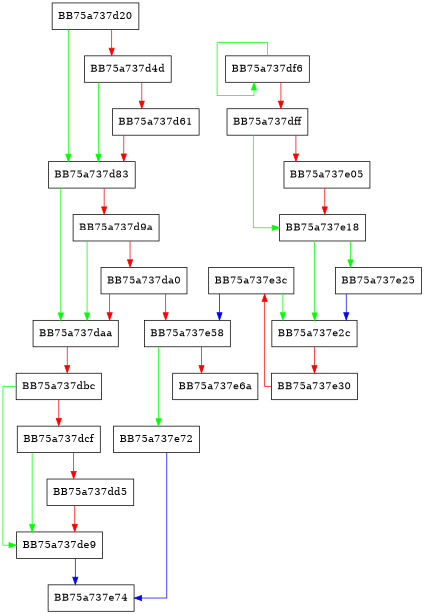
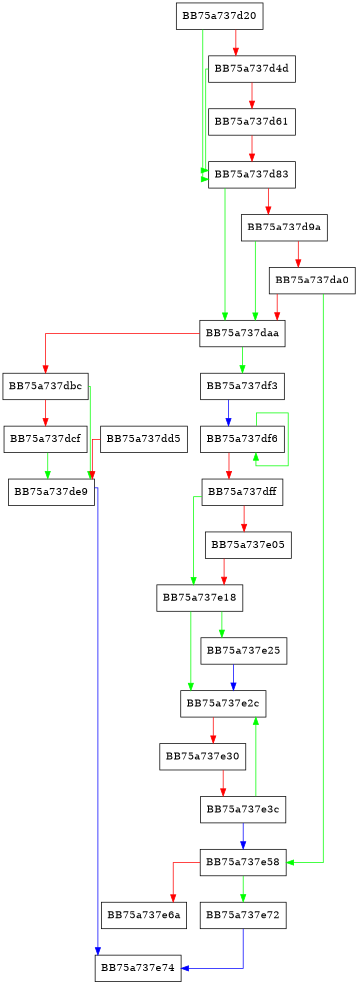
(166, 303) -> (323, 593)
none -> (242, 386)
(74, 462) -> none
